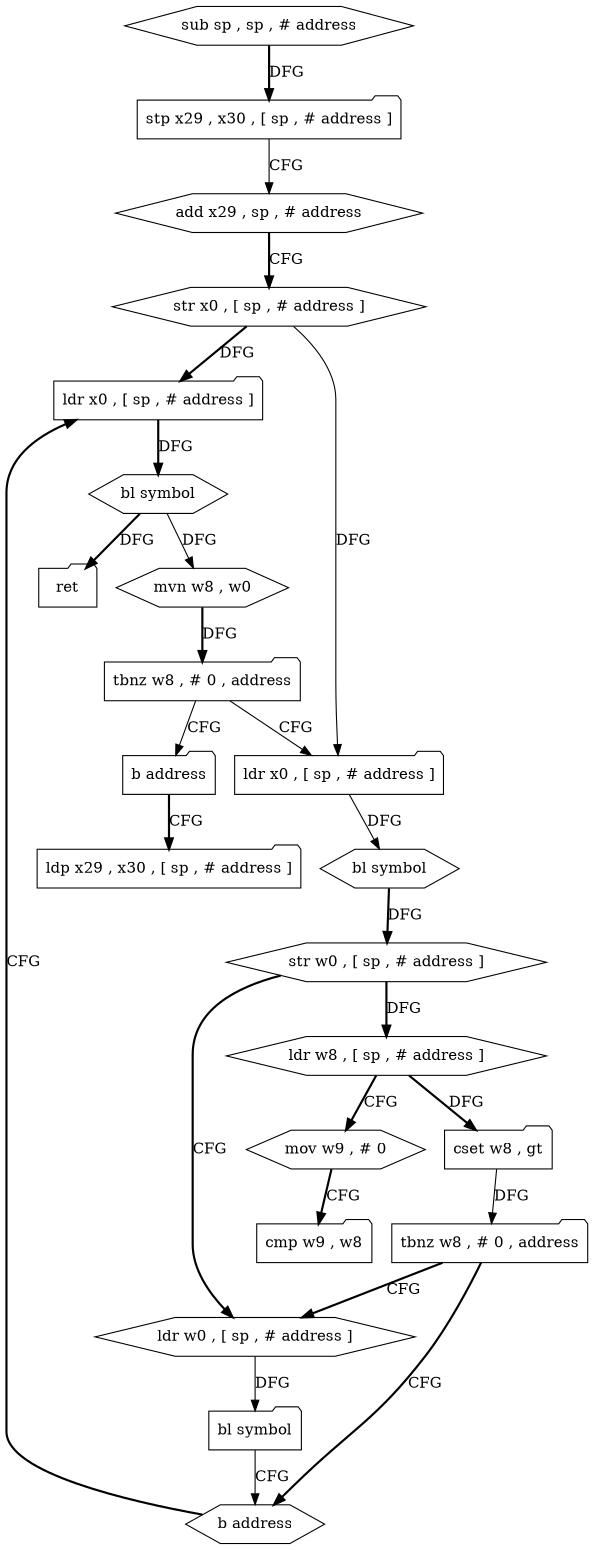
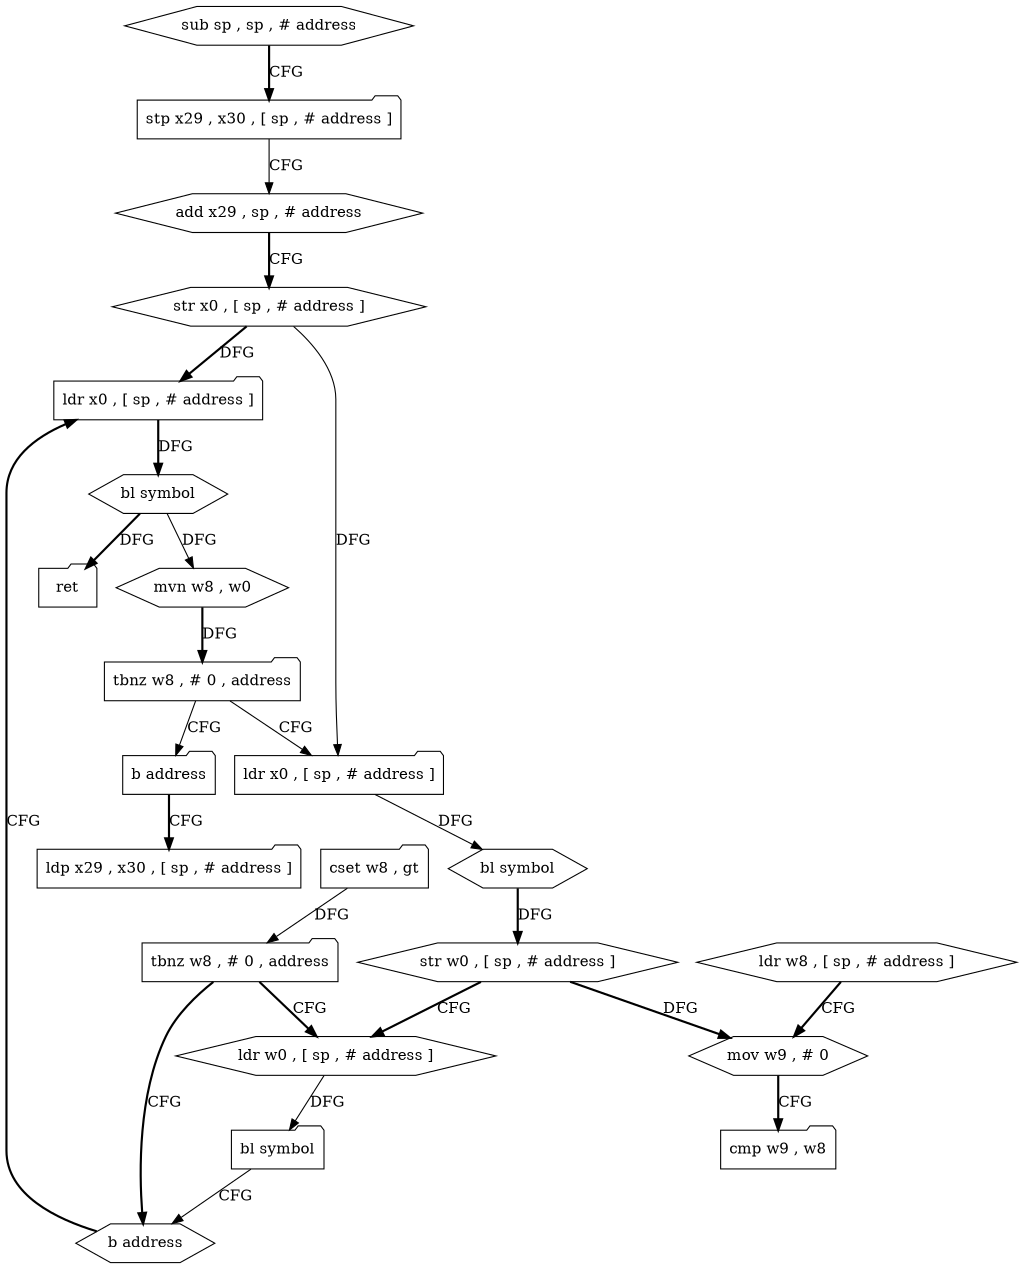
(287, 73) -> (286, 73)
(386, 1004) -> (645, 1008)
(438, 1099) -> none
